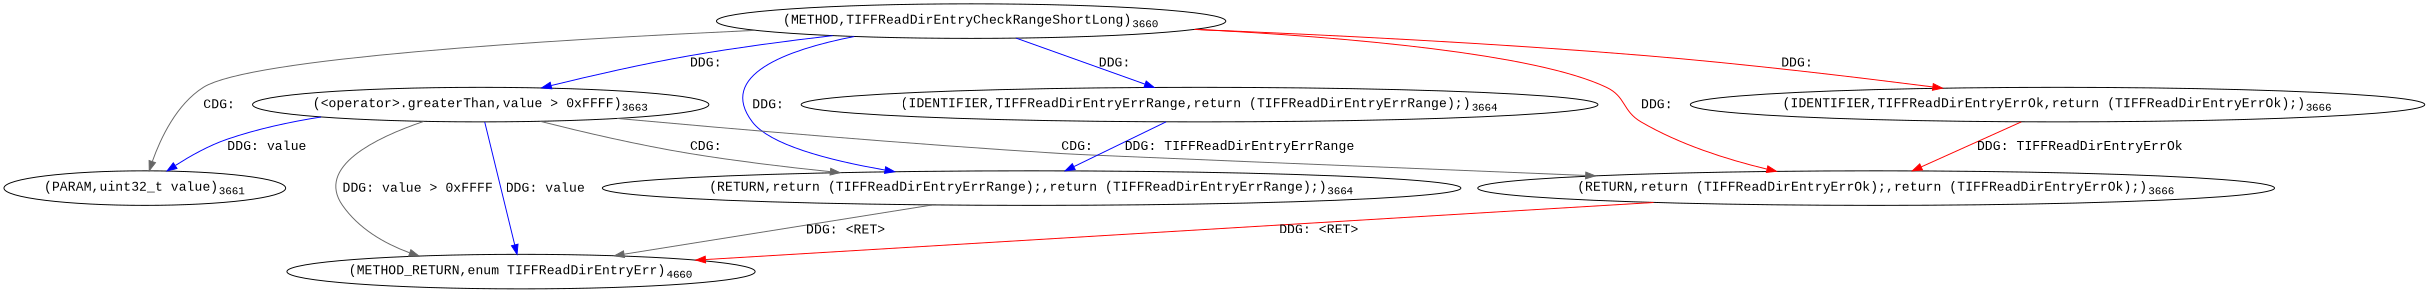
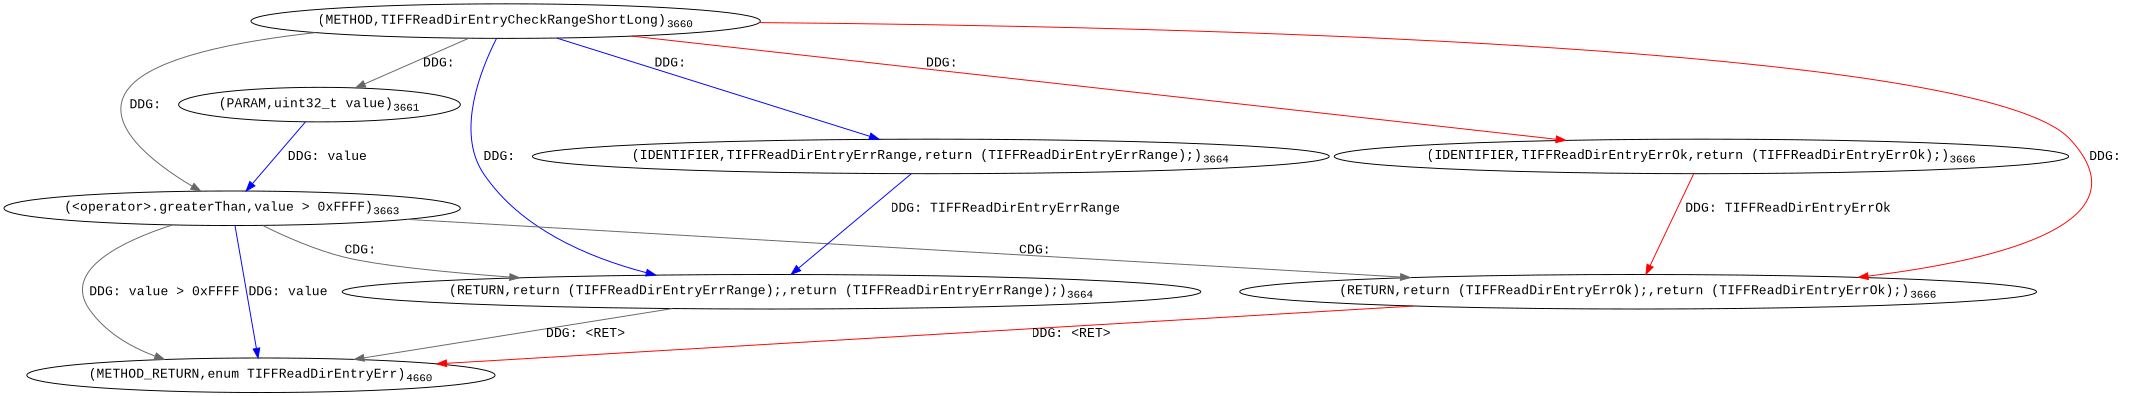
(691, 55) -> (156, 69)
(224, 105) -> (443, 63)
(246, 133) -> (279, 153)
